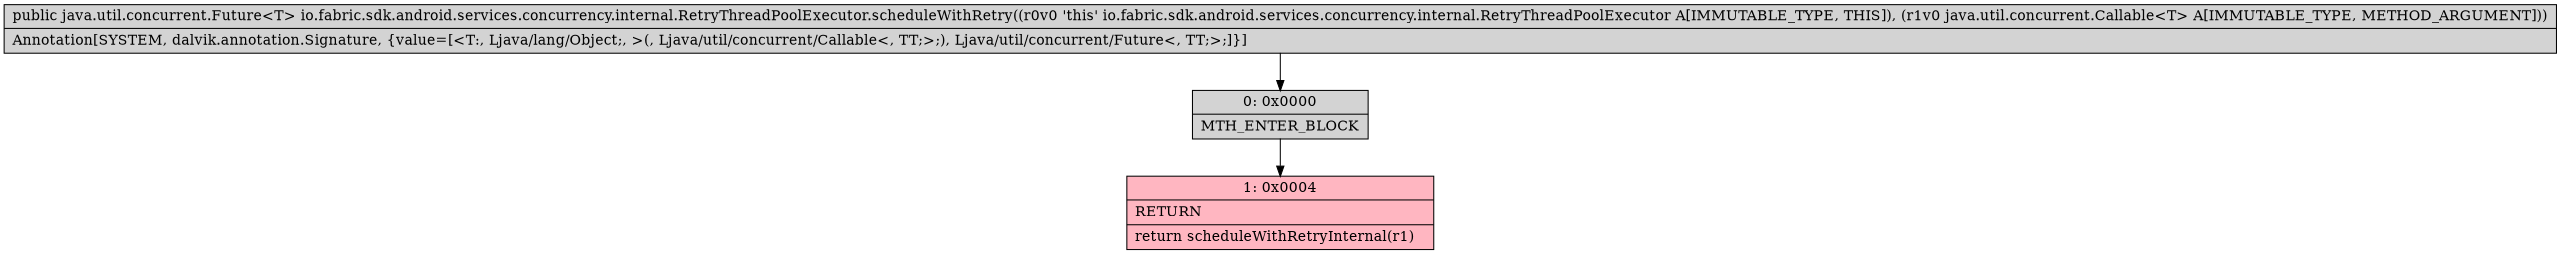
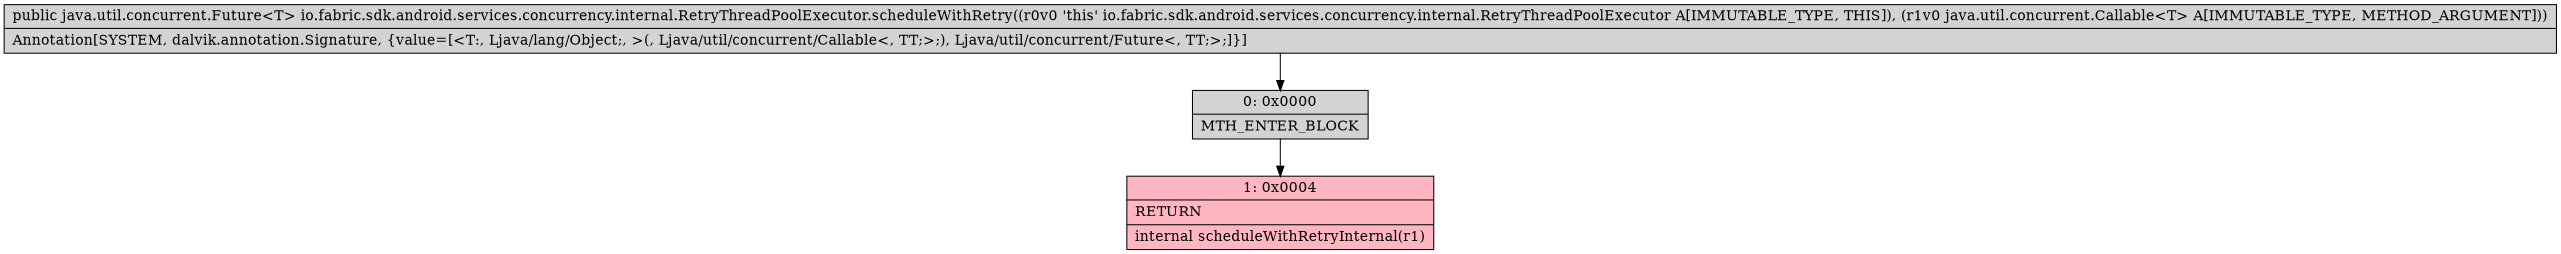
(1275, 237) -> (1280, 237)
